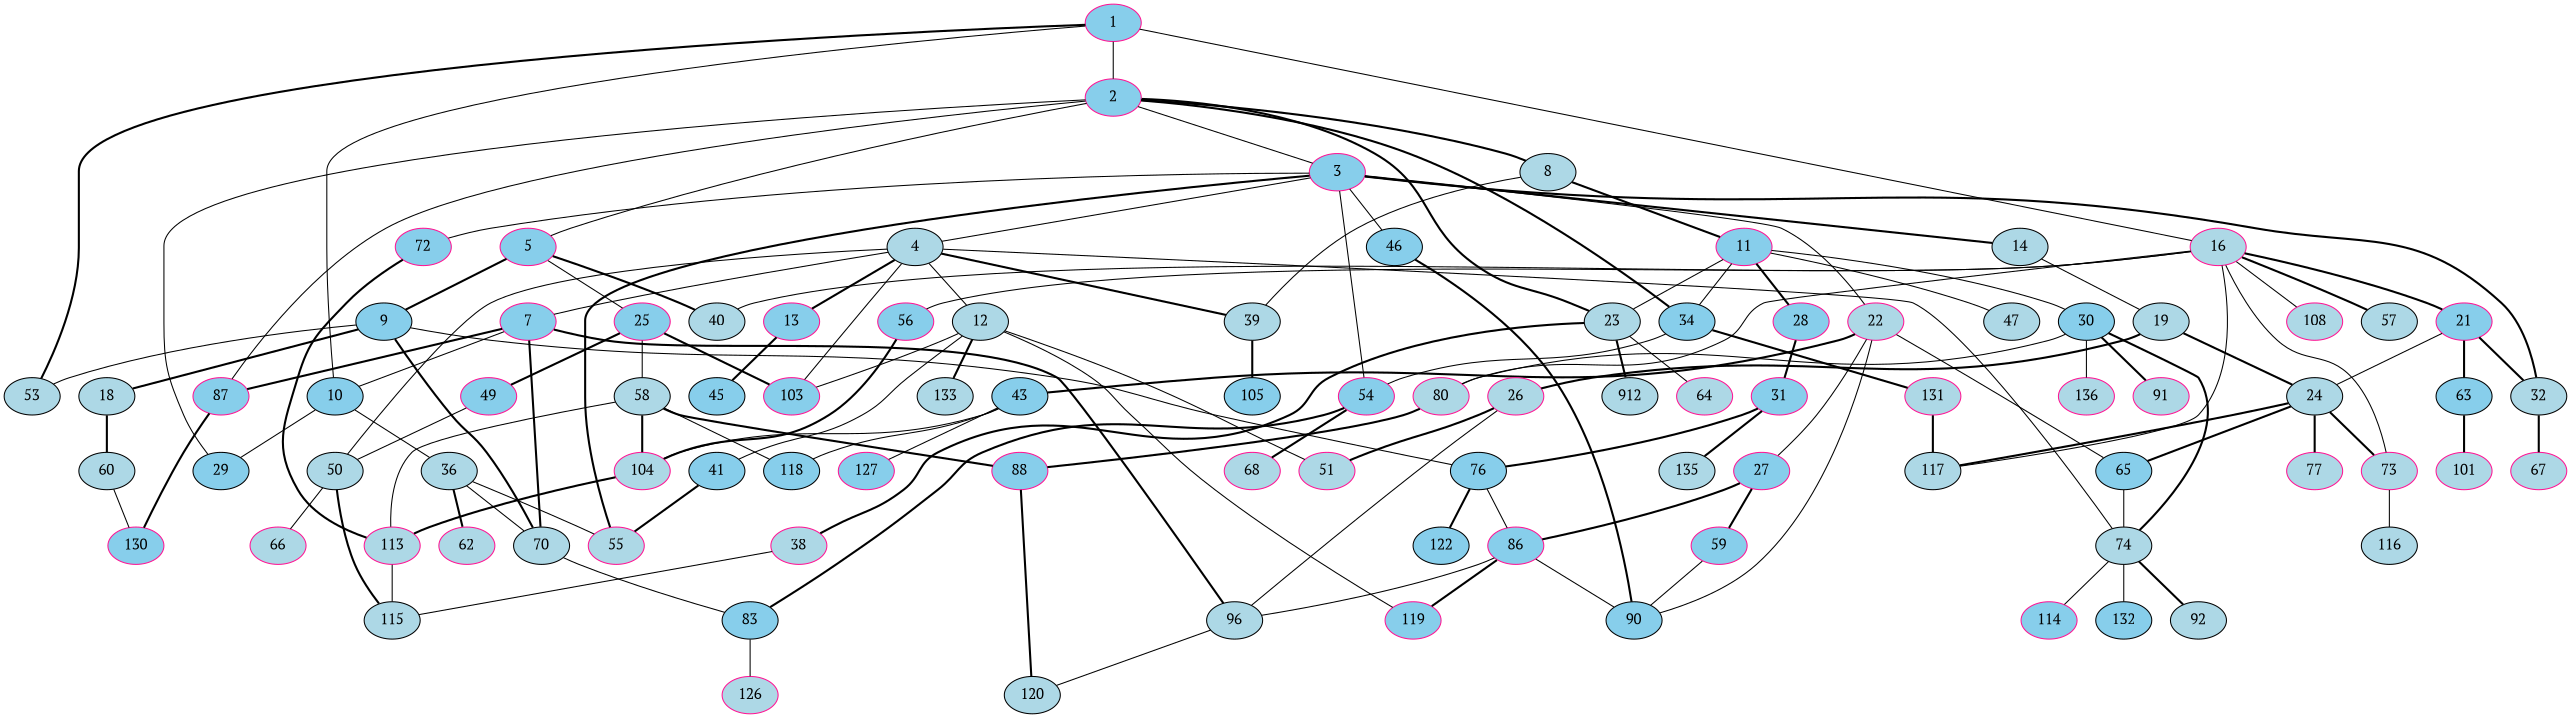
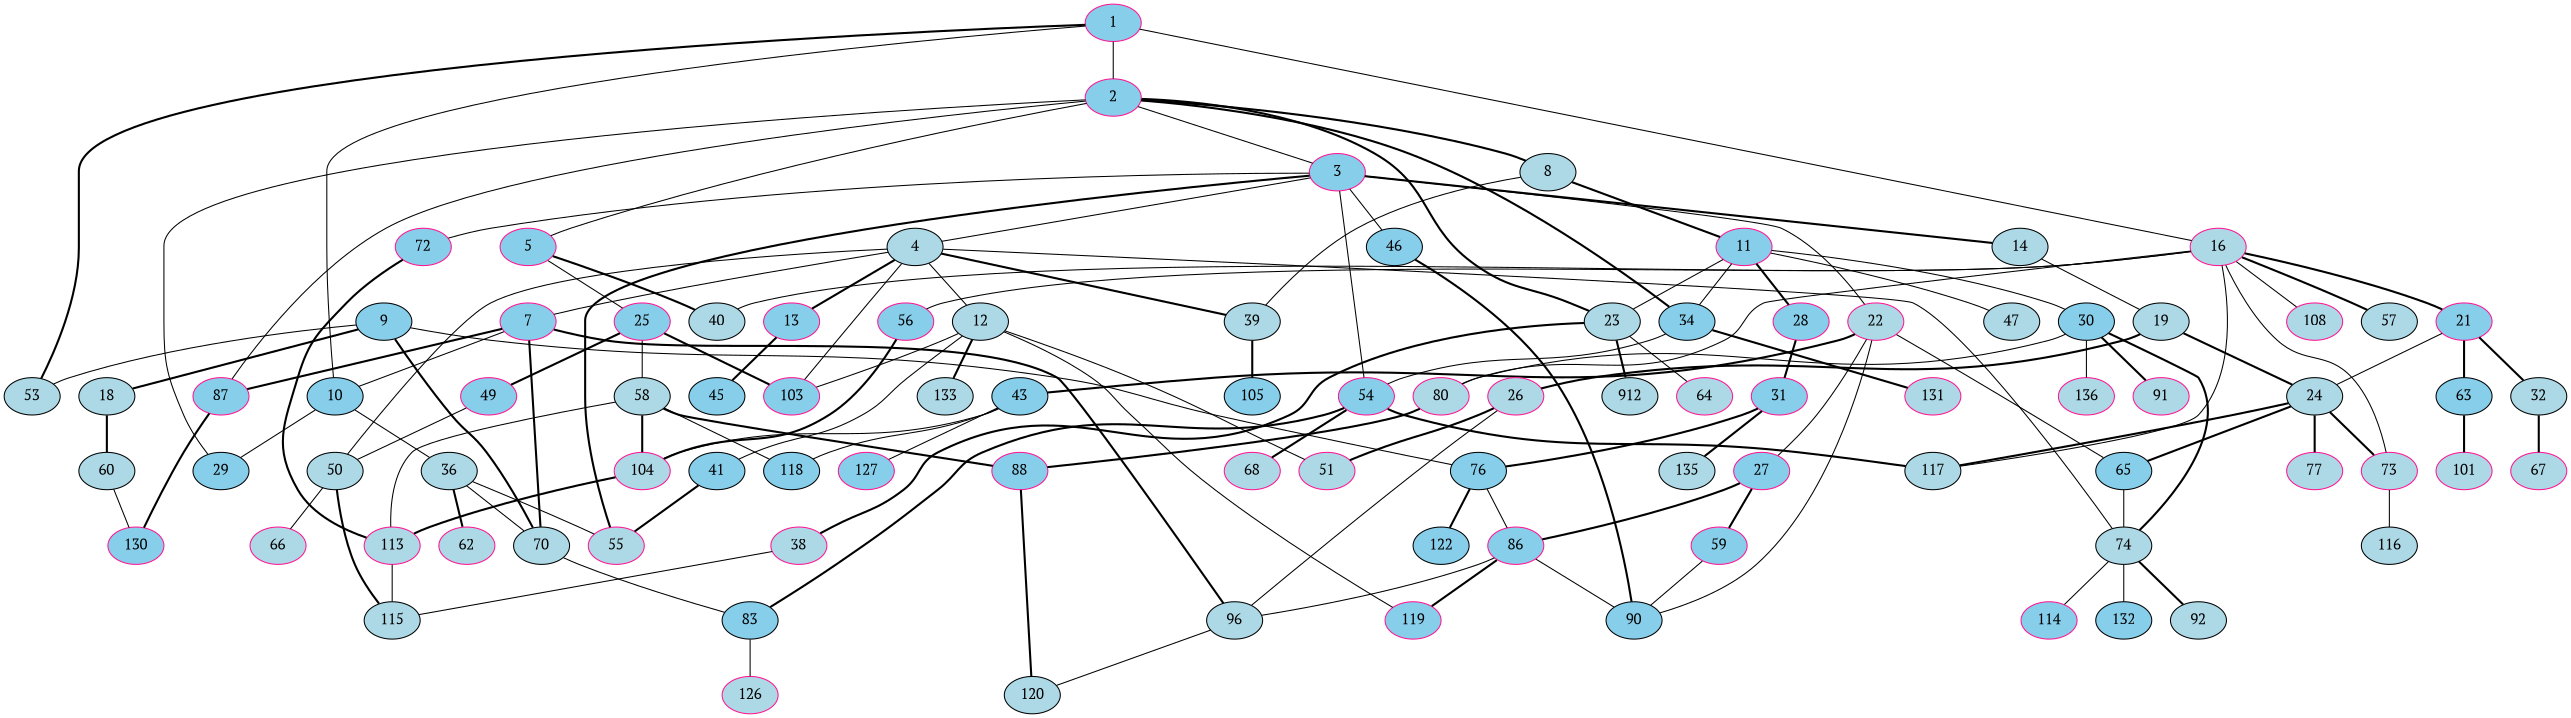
(1922, 198) -> none
(456, 284) -> none
(1933, 434) -> (1672, 445)
